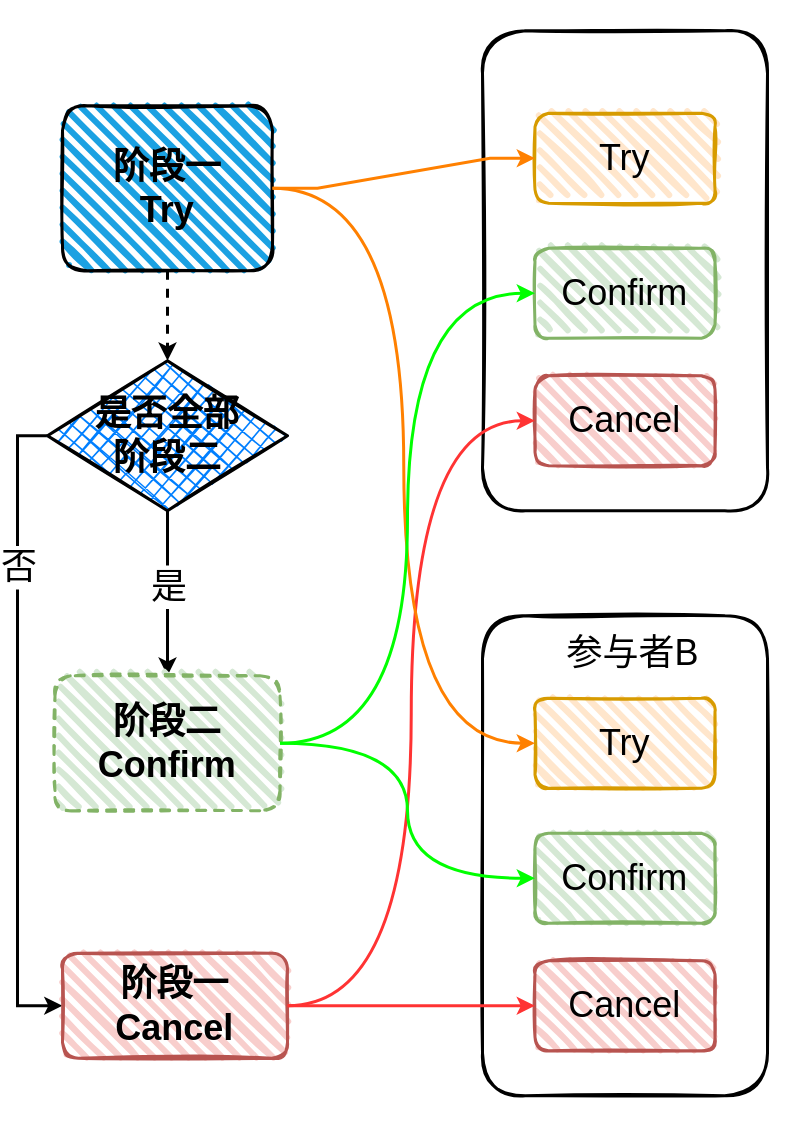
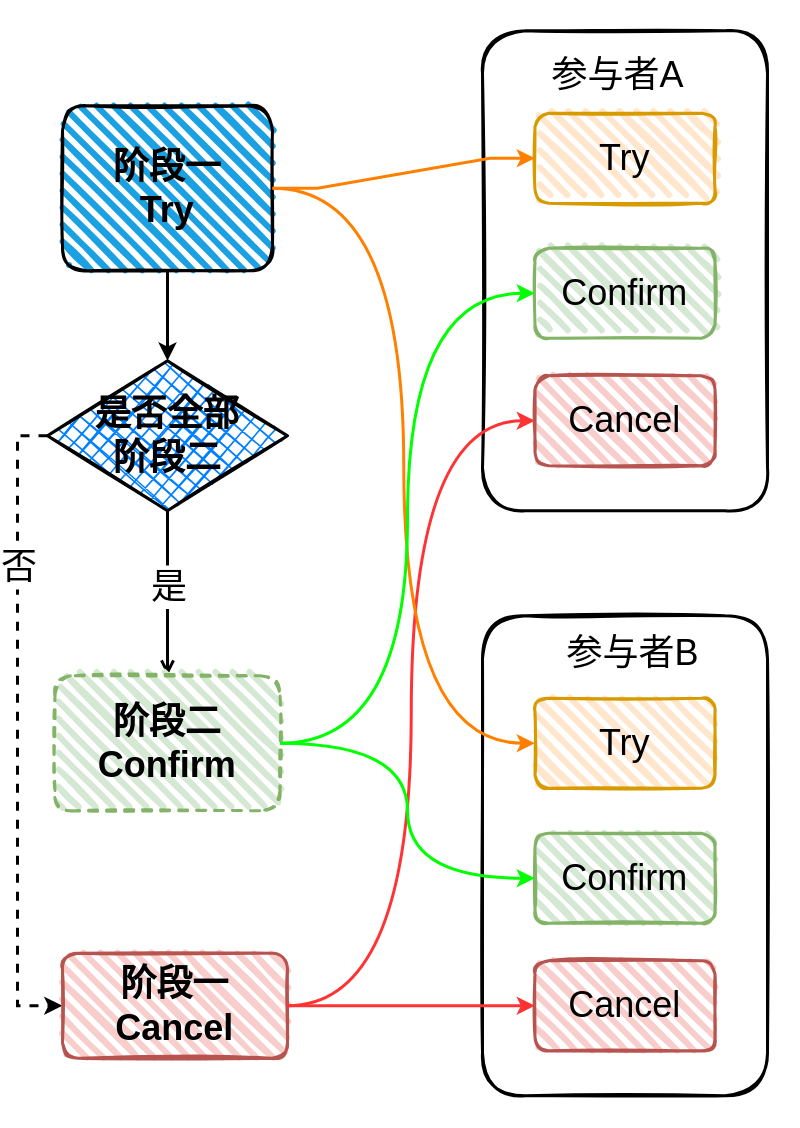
none -> (617, 76)
(167, 308) -> (167, 308)
(167, 661) -> (167, 662)
(17, 814) -> (17, 814)
